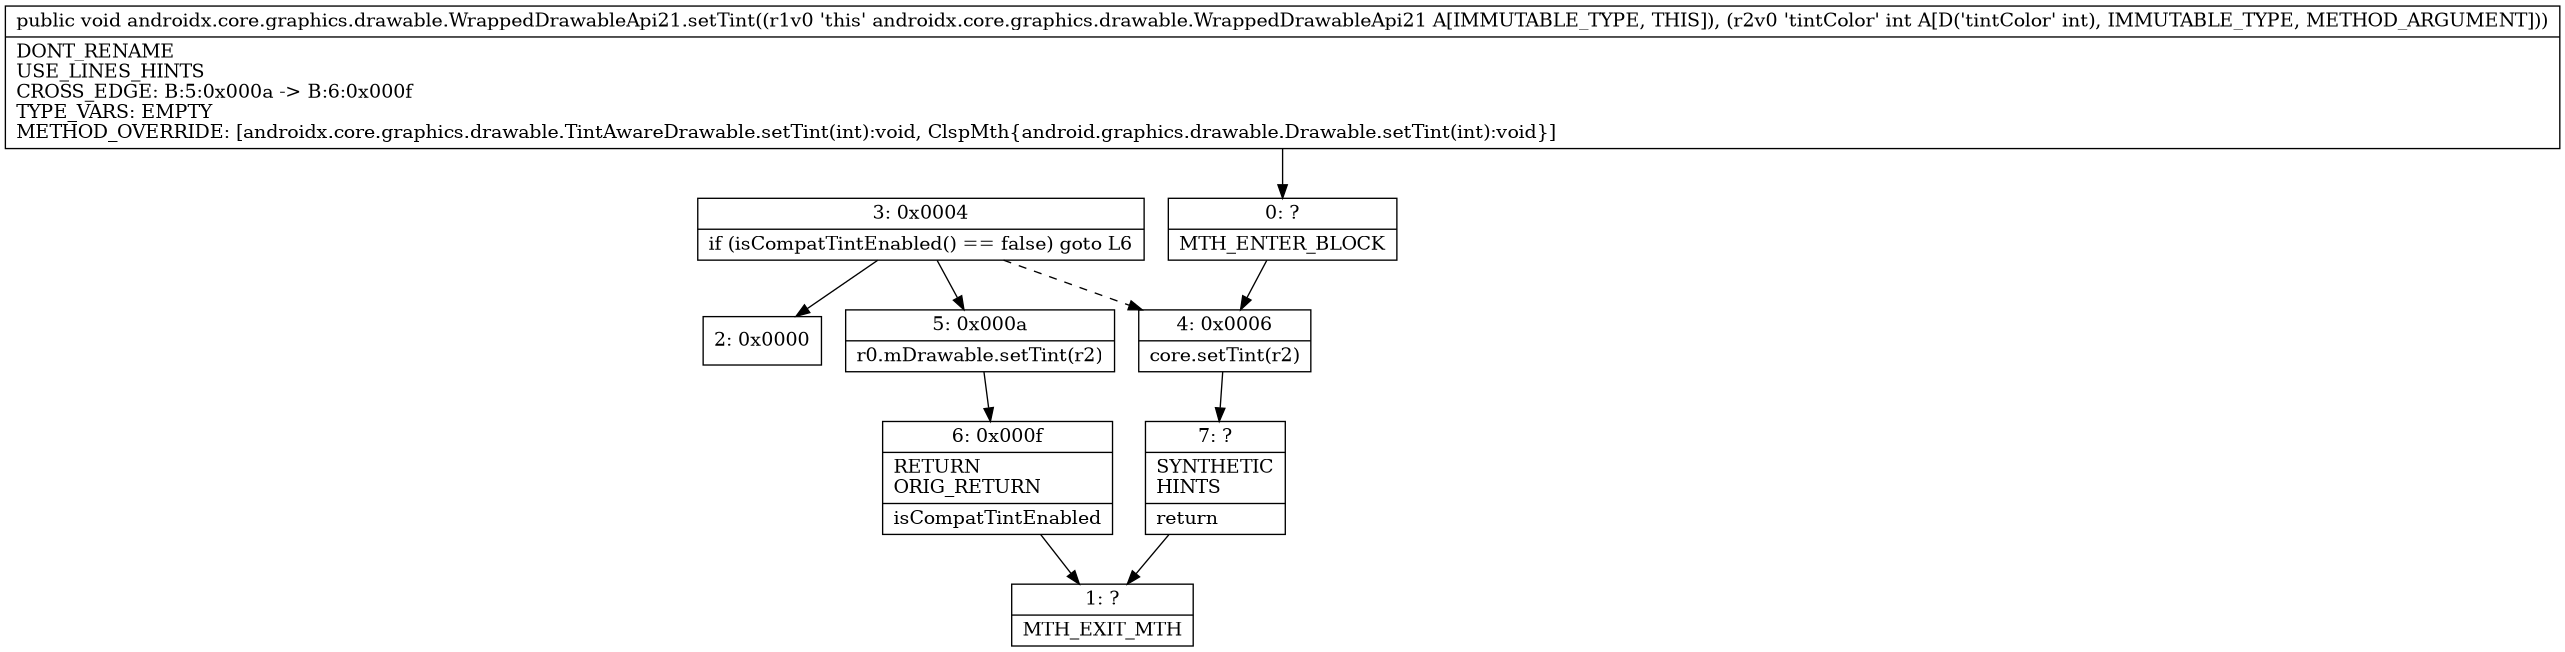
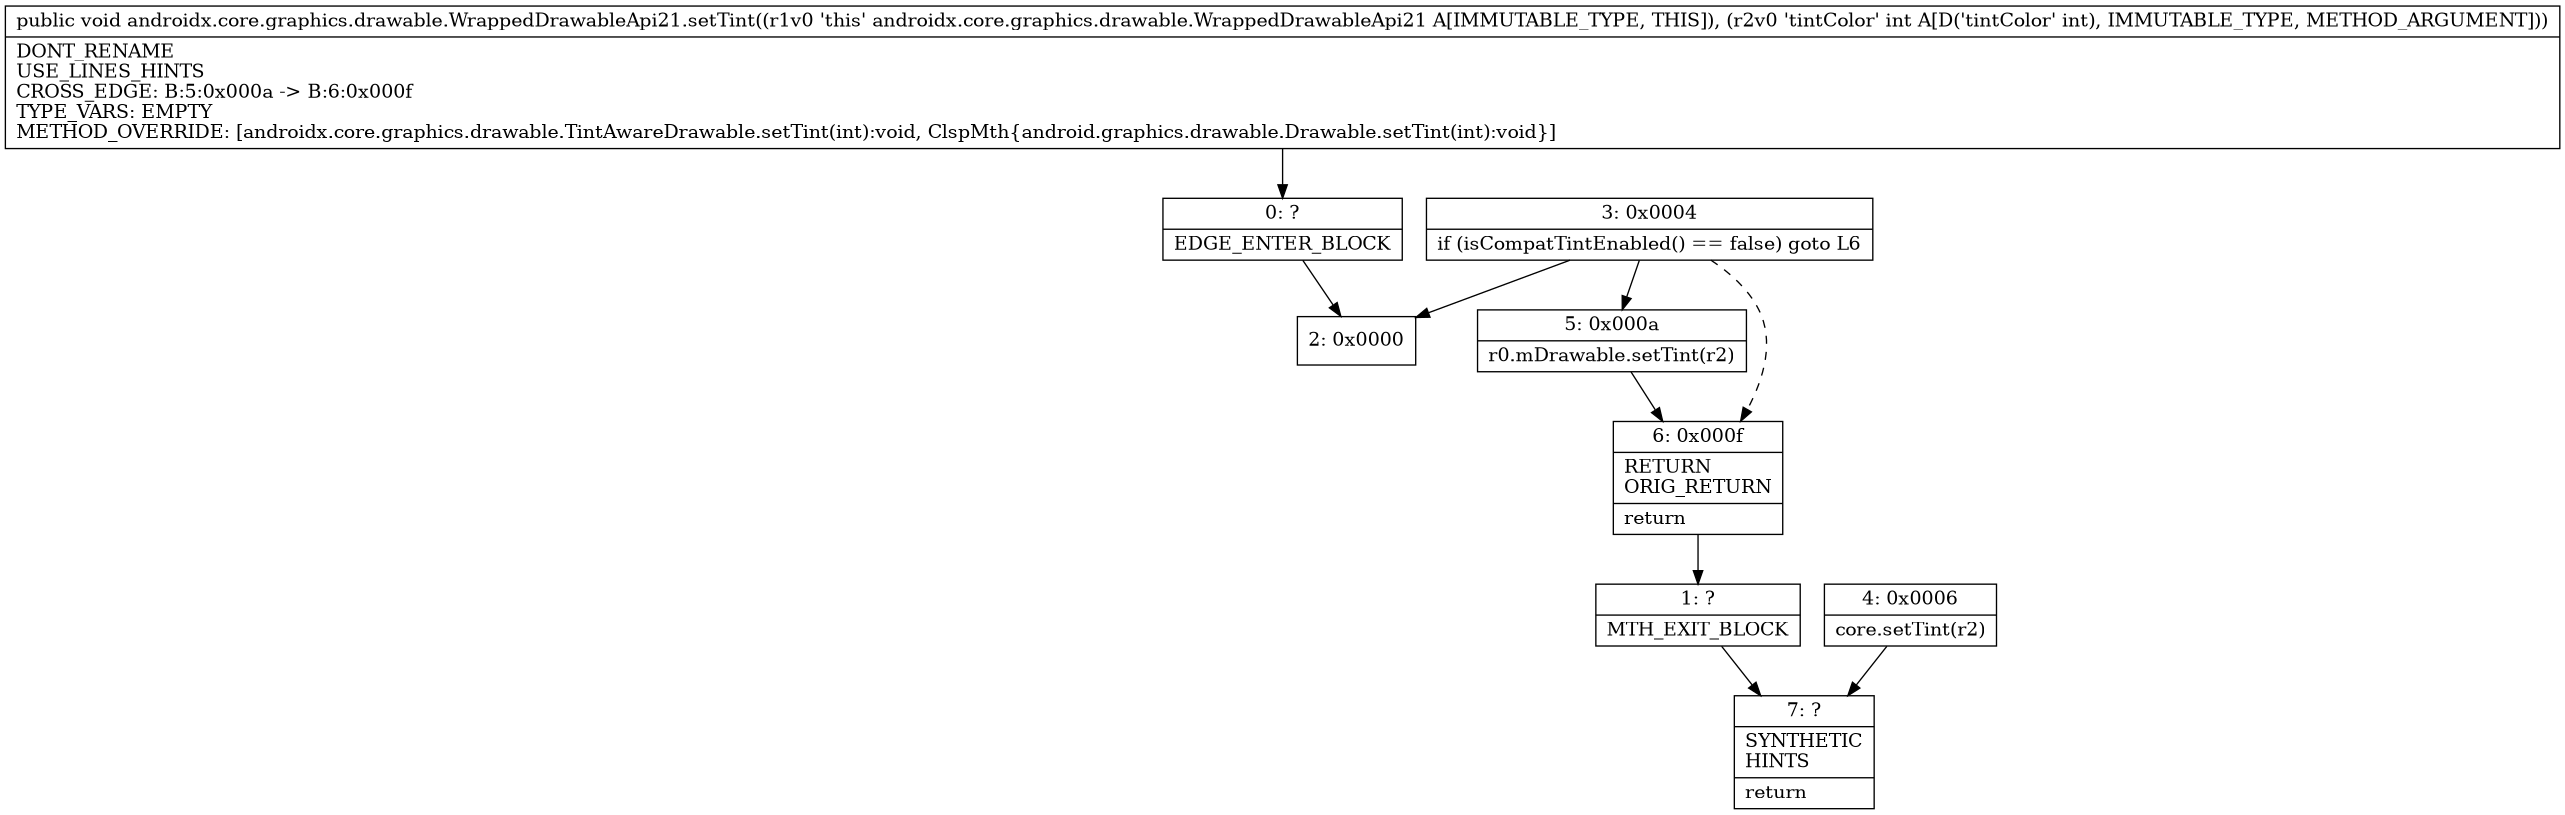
(1283, 244) -> (1283, 244)
(1257, 279) -> (1318, 283)
(1066, 283) -> (1764, 326)
(998, 518) -> (1655, 518)
(1152, 554) -> (1737, 666)
(1102, 630) -> (1698, 630)
